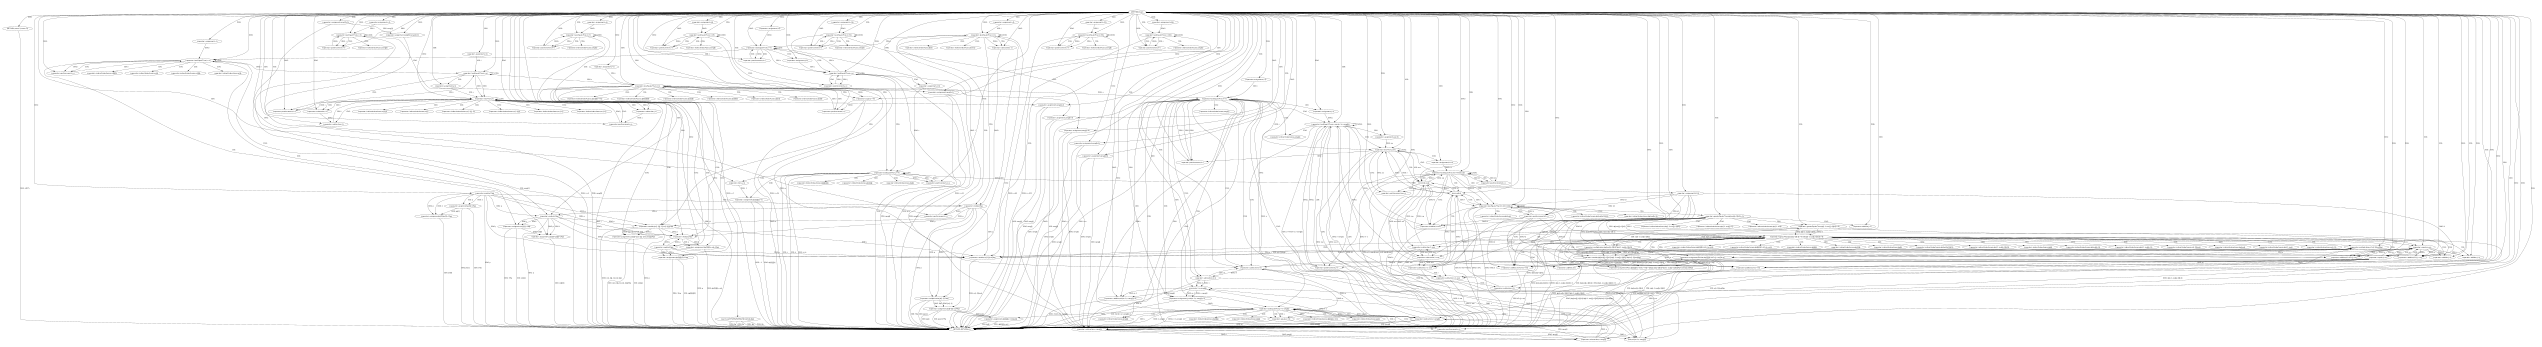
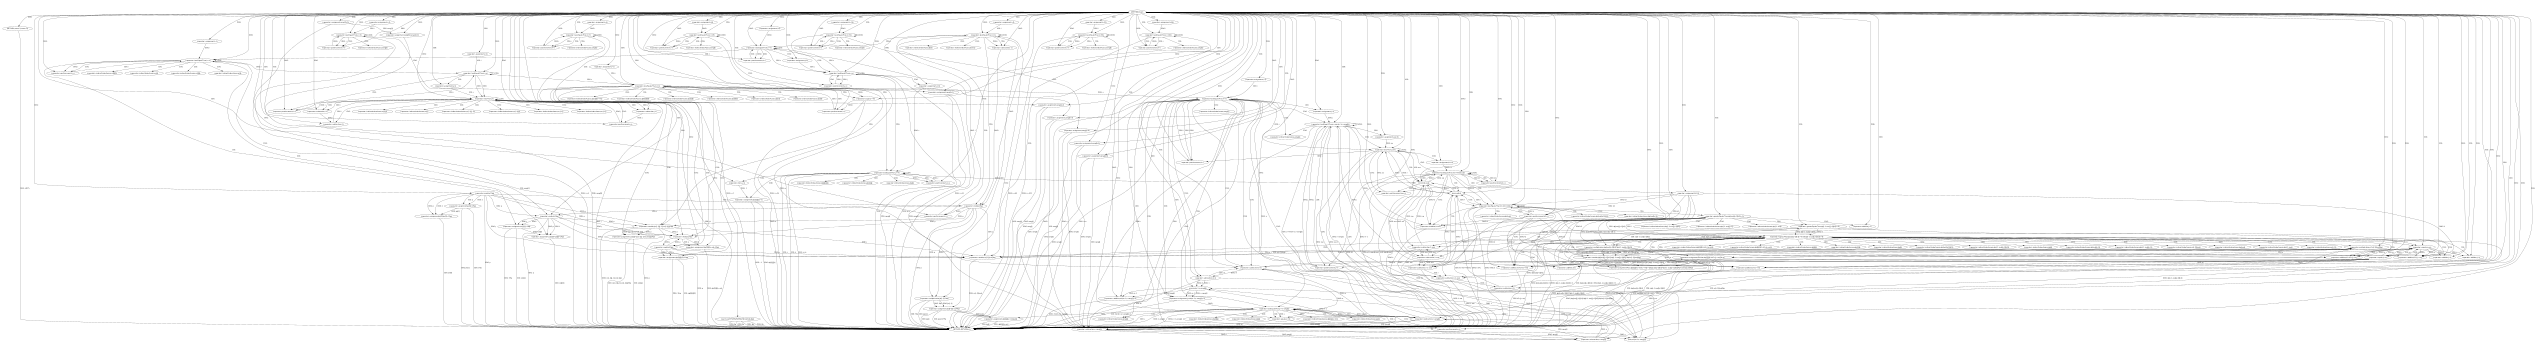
none -> (1028, 62)
